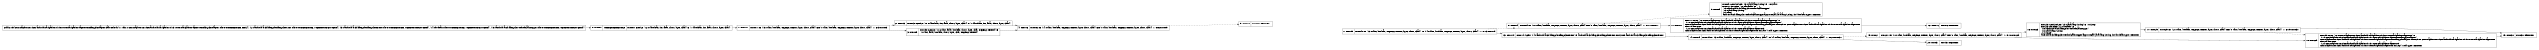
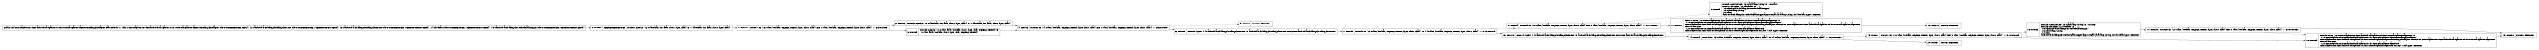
(614, 28) -> (614, 28)
none -> (1256, 31)
(2046, 33) -> (2045, 33)
